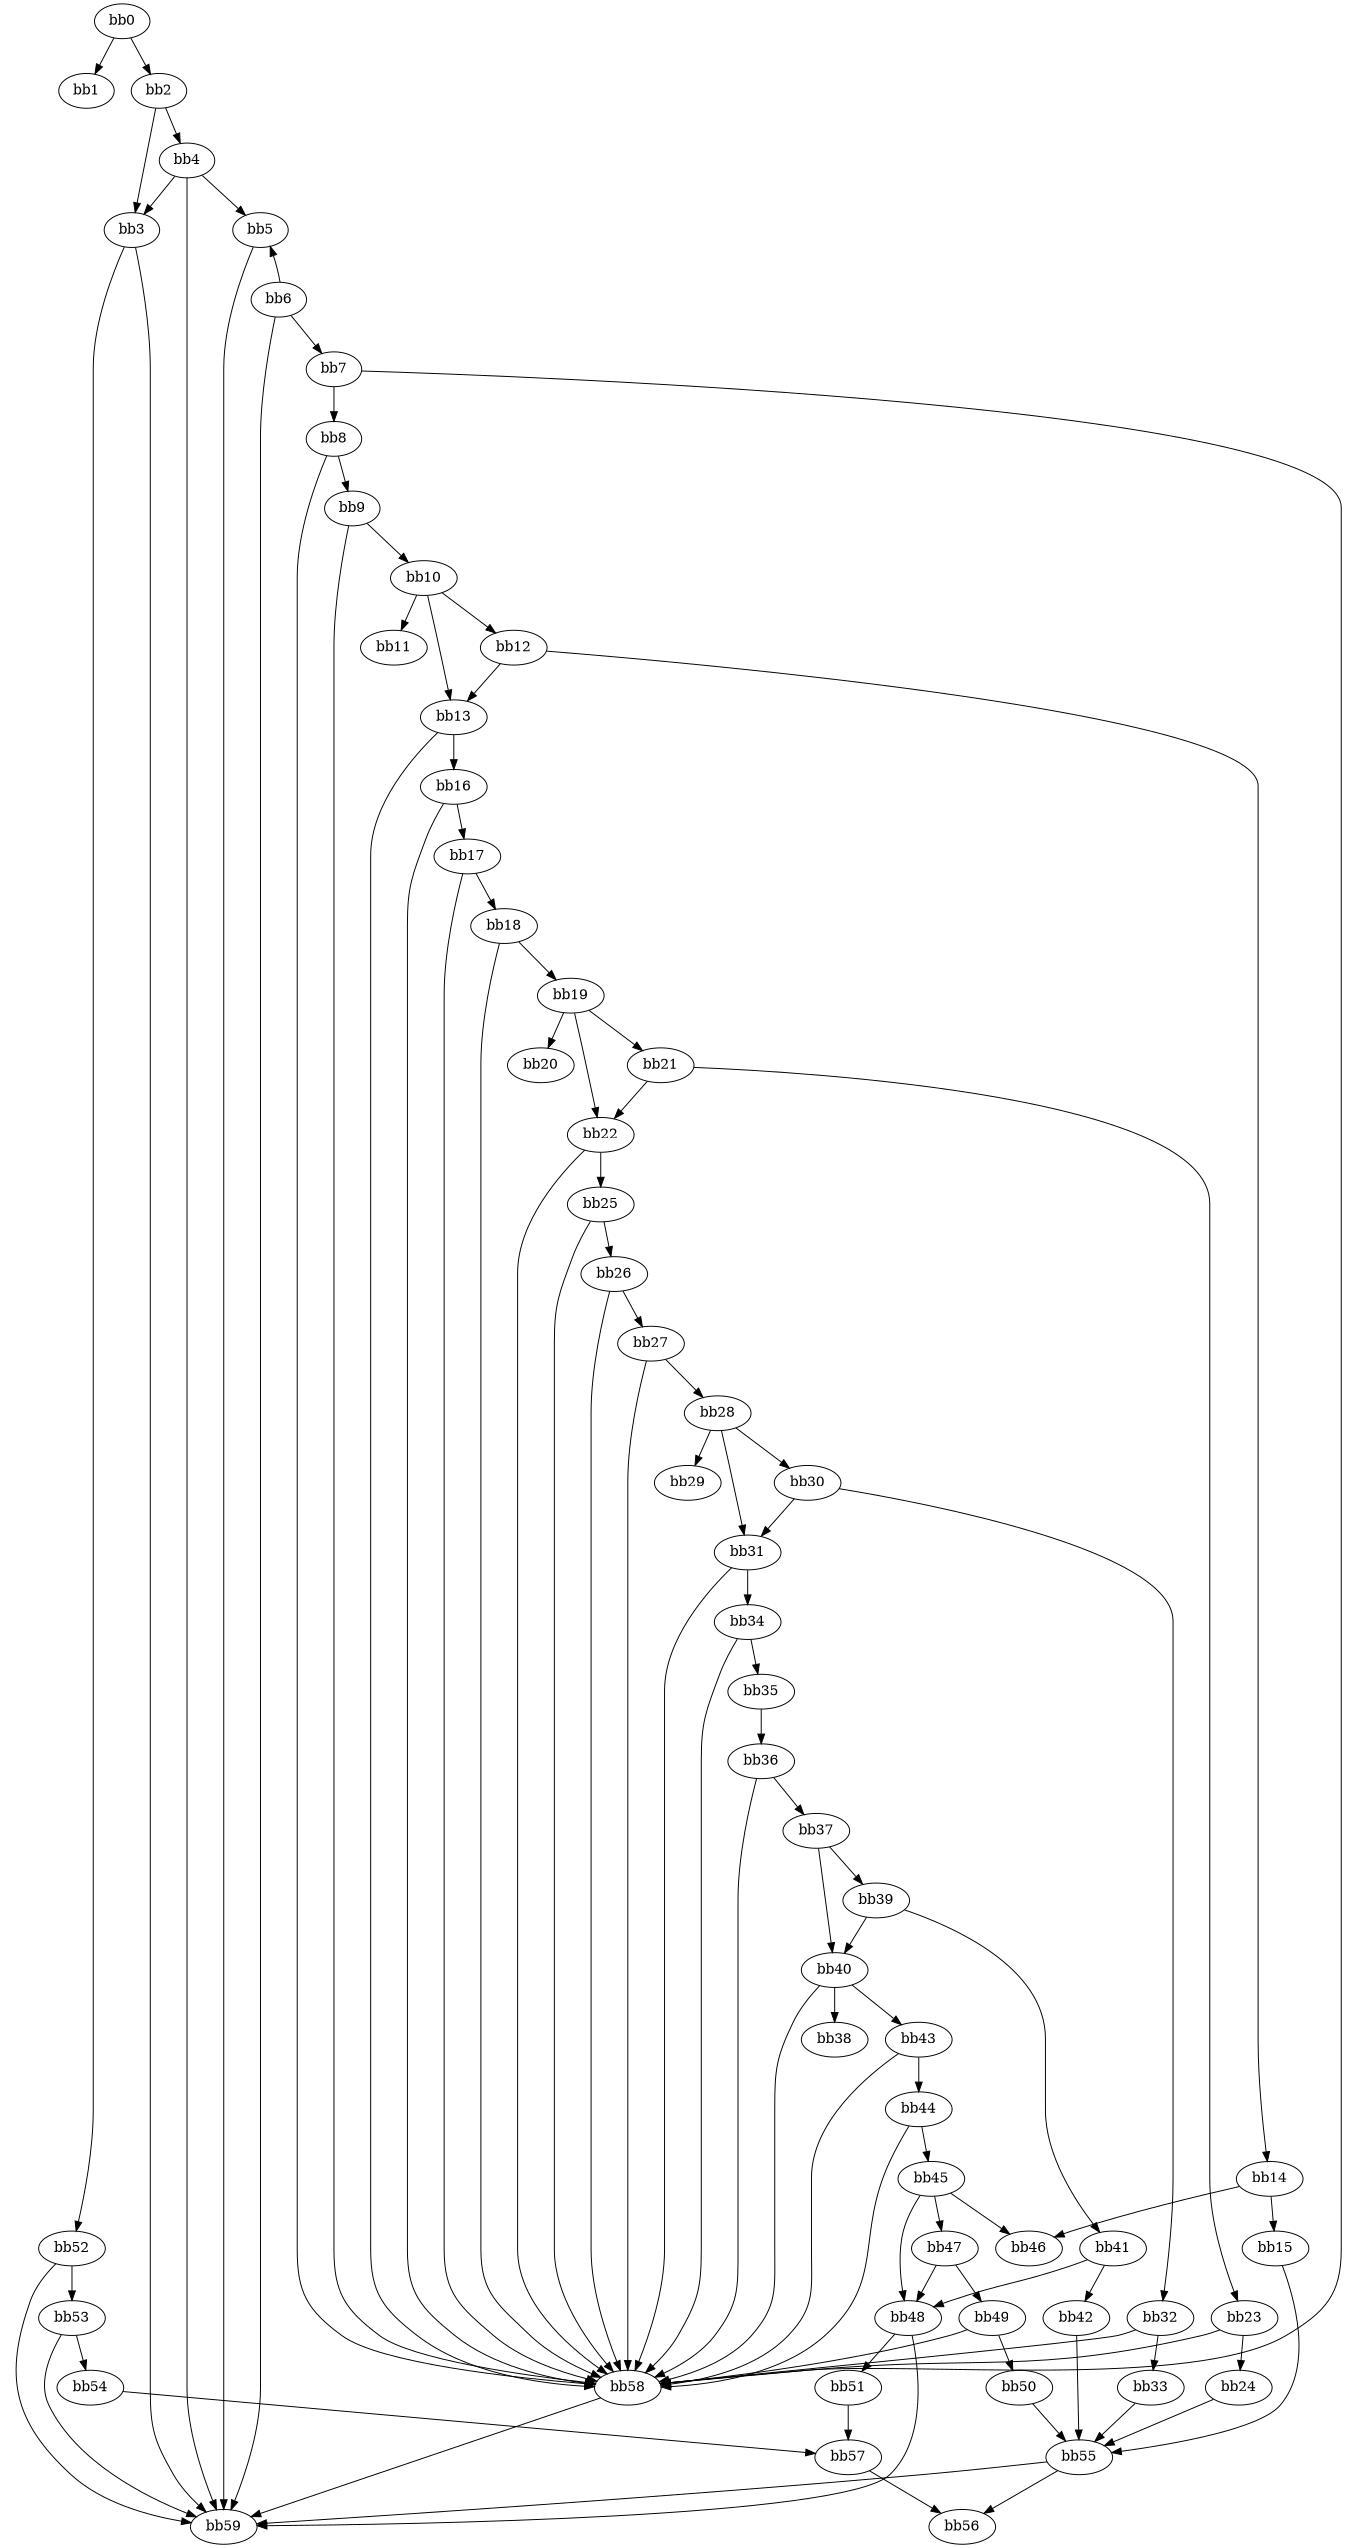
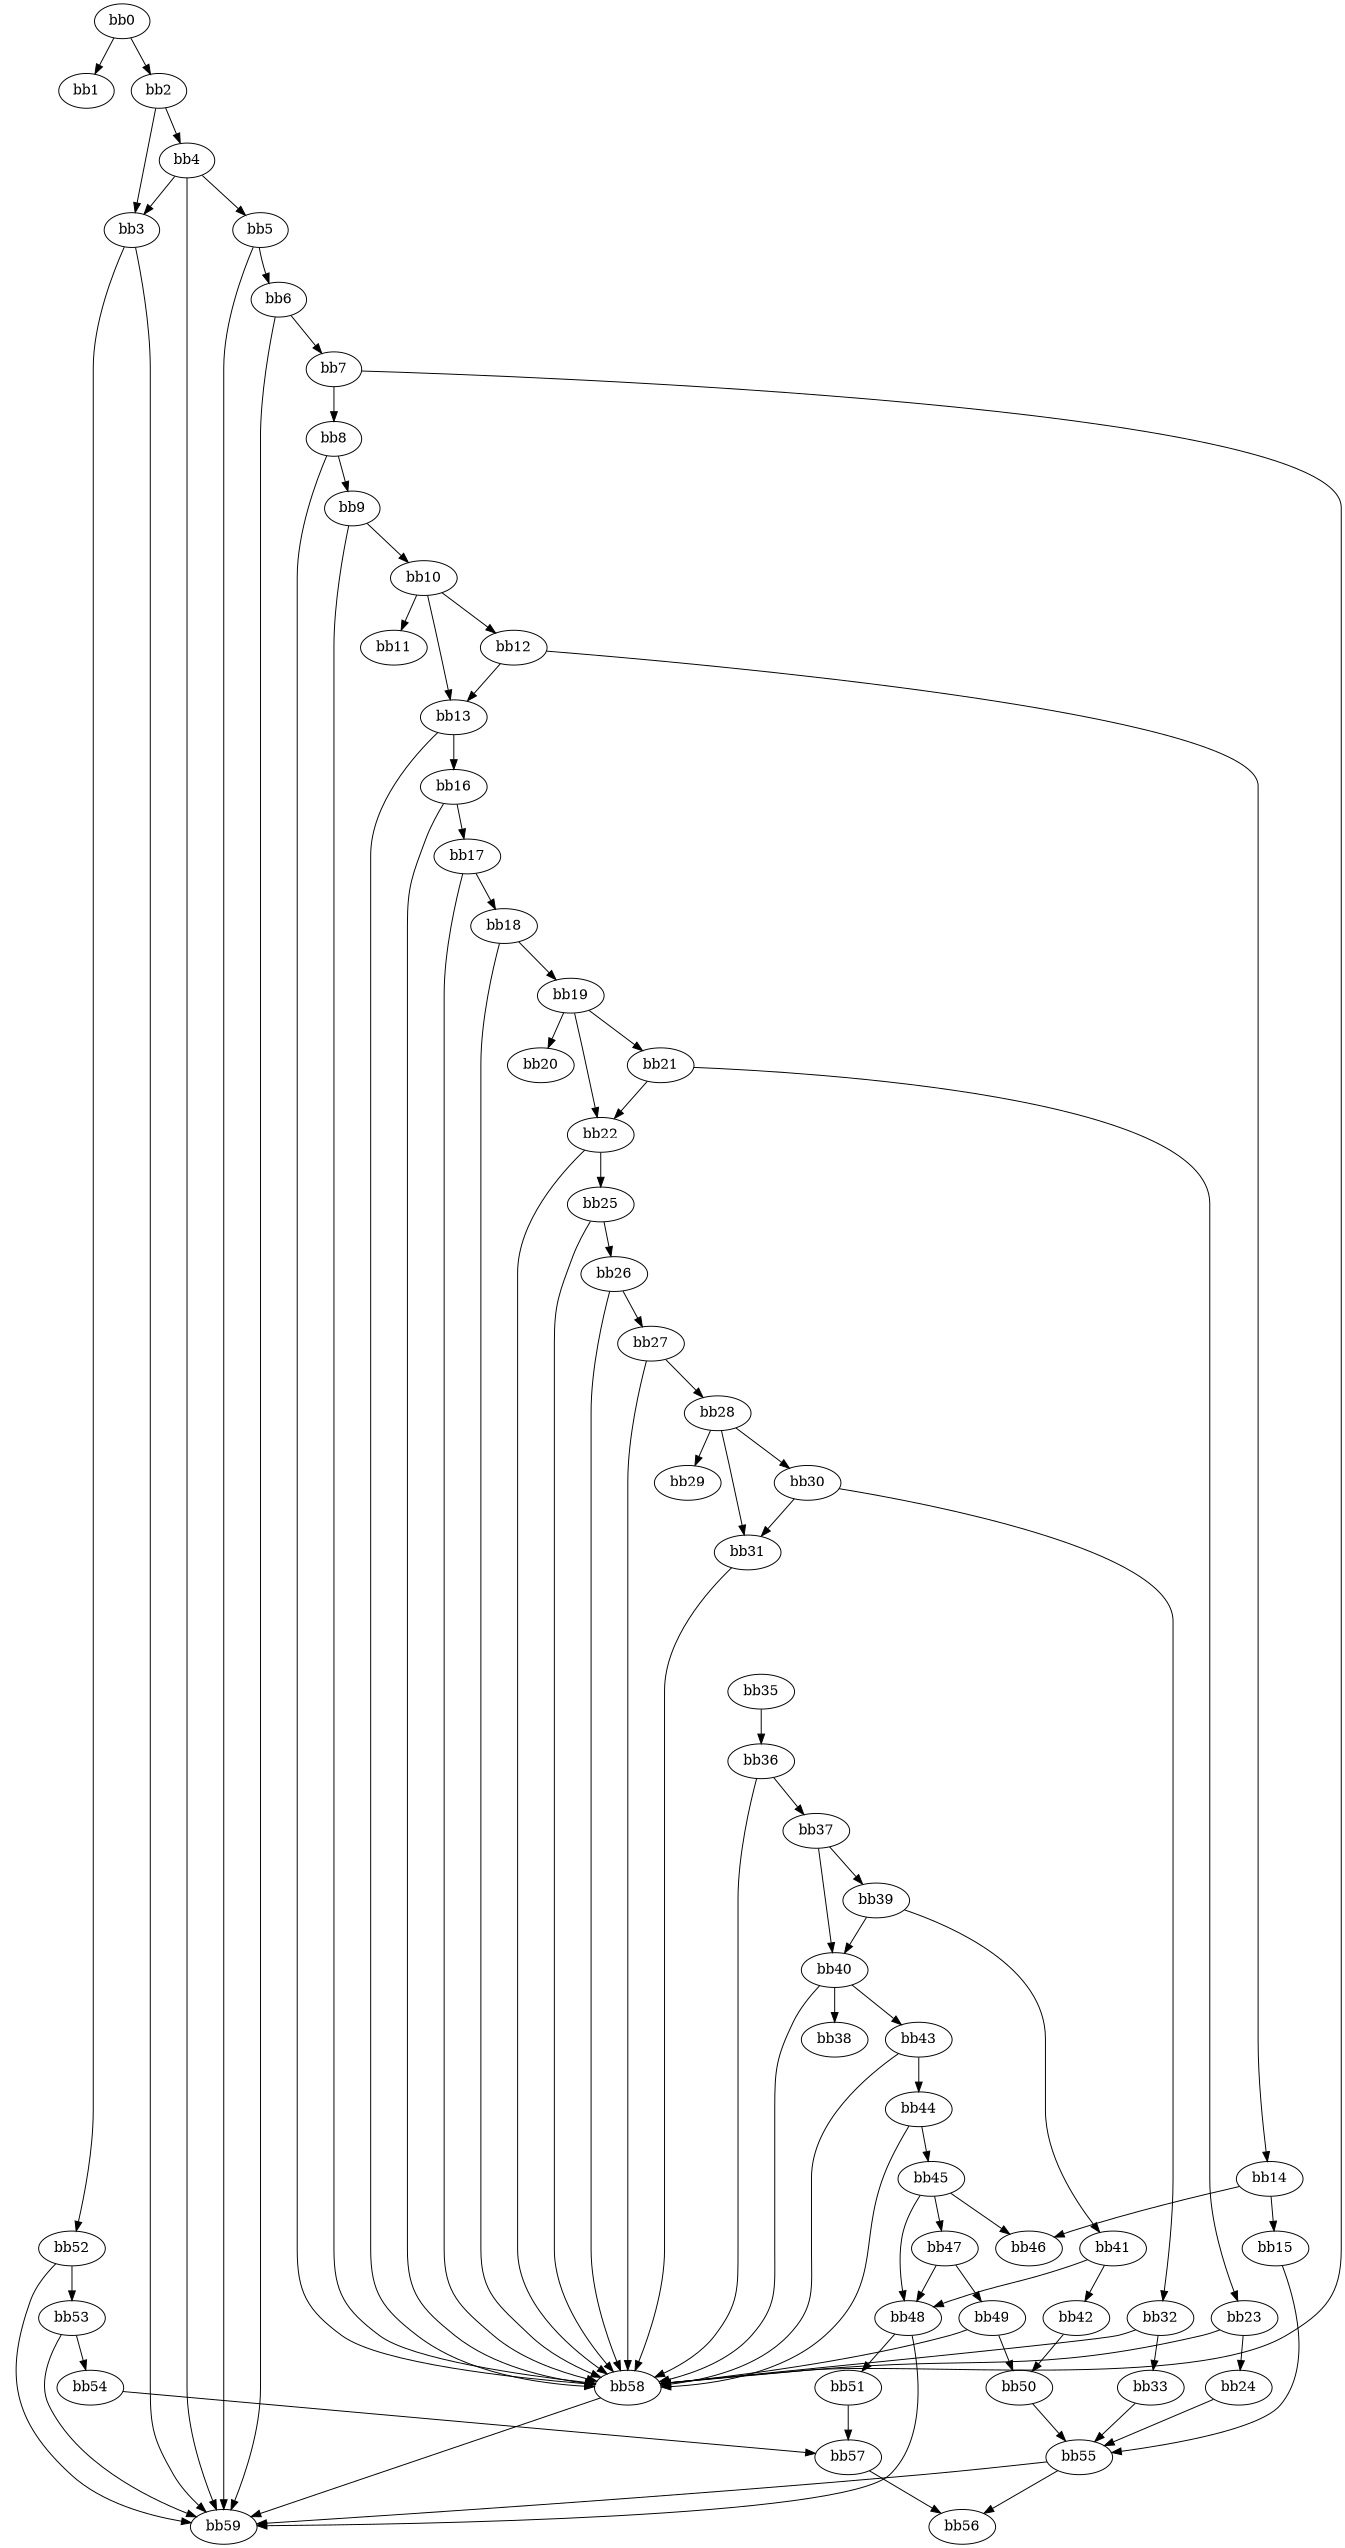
(277, 269) -> (262, 261)
(748, 1622) -> none
(1078, 2383) -> (1050, 2350)
